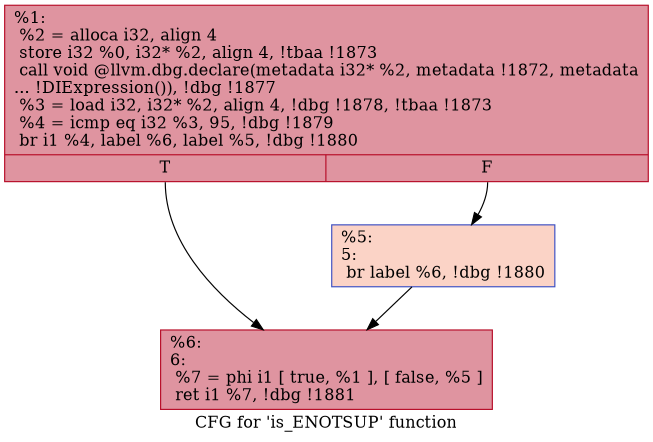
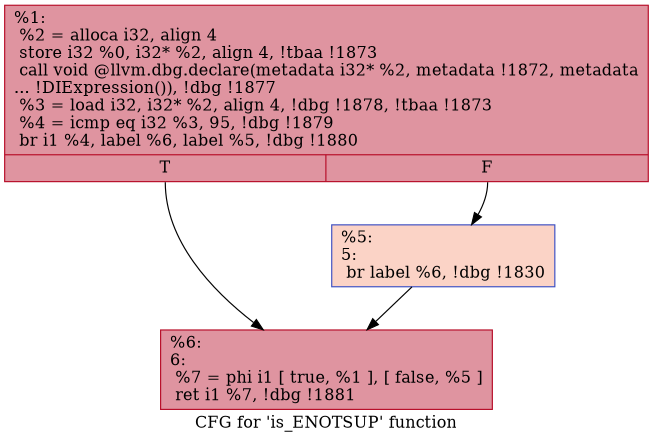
(443, 273) -> (443, 273)
